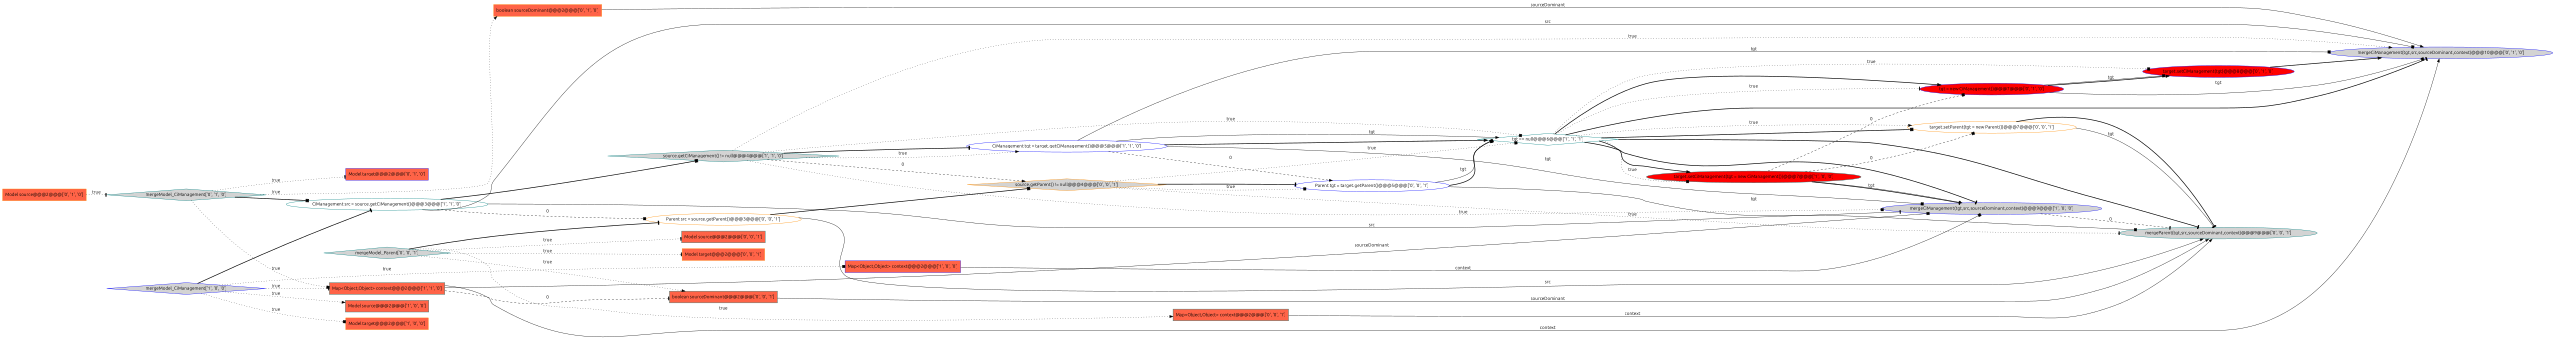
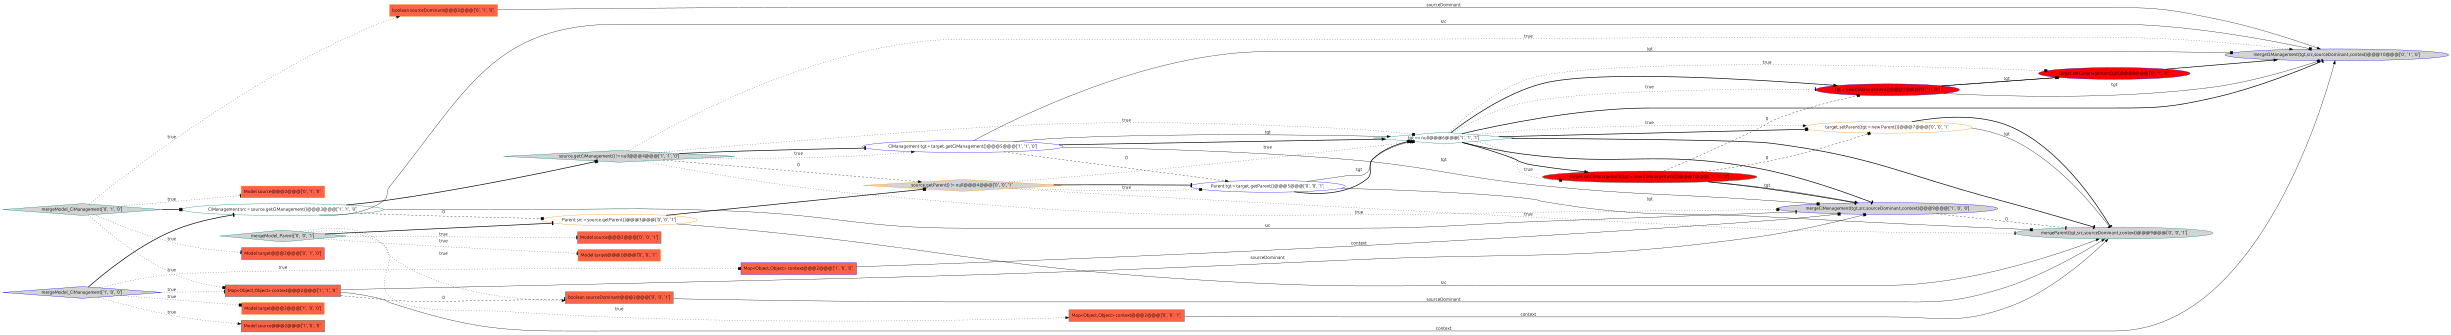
(96, 195) -> (179, 201)
